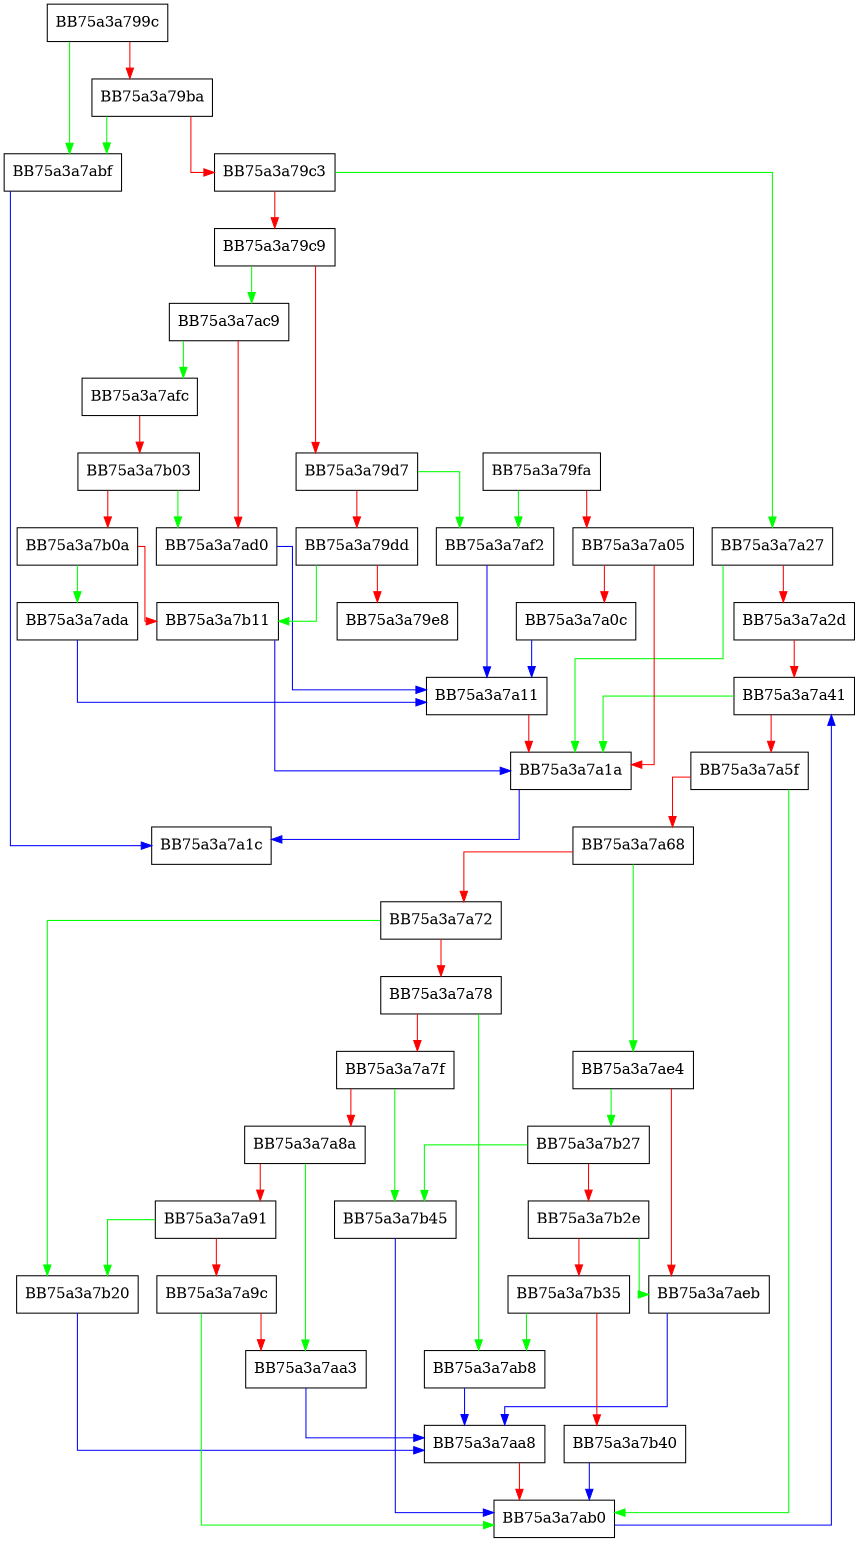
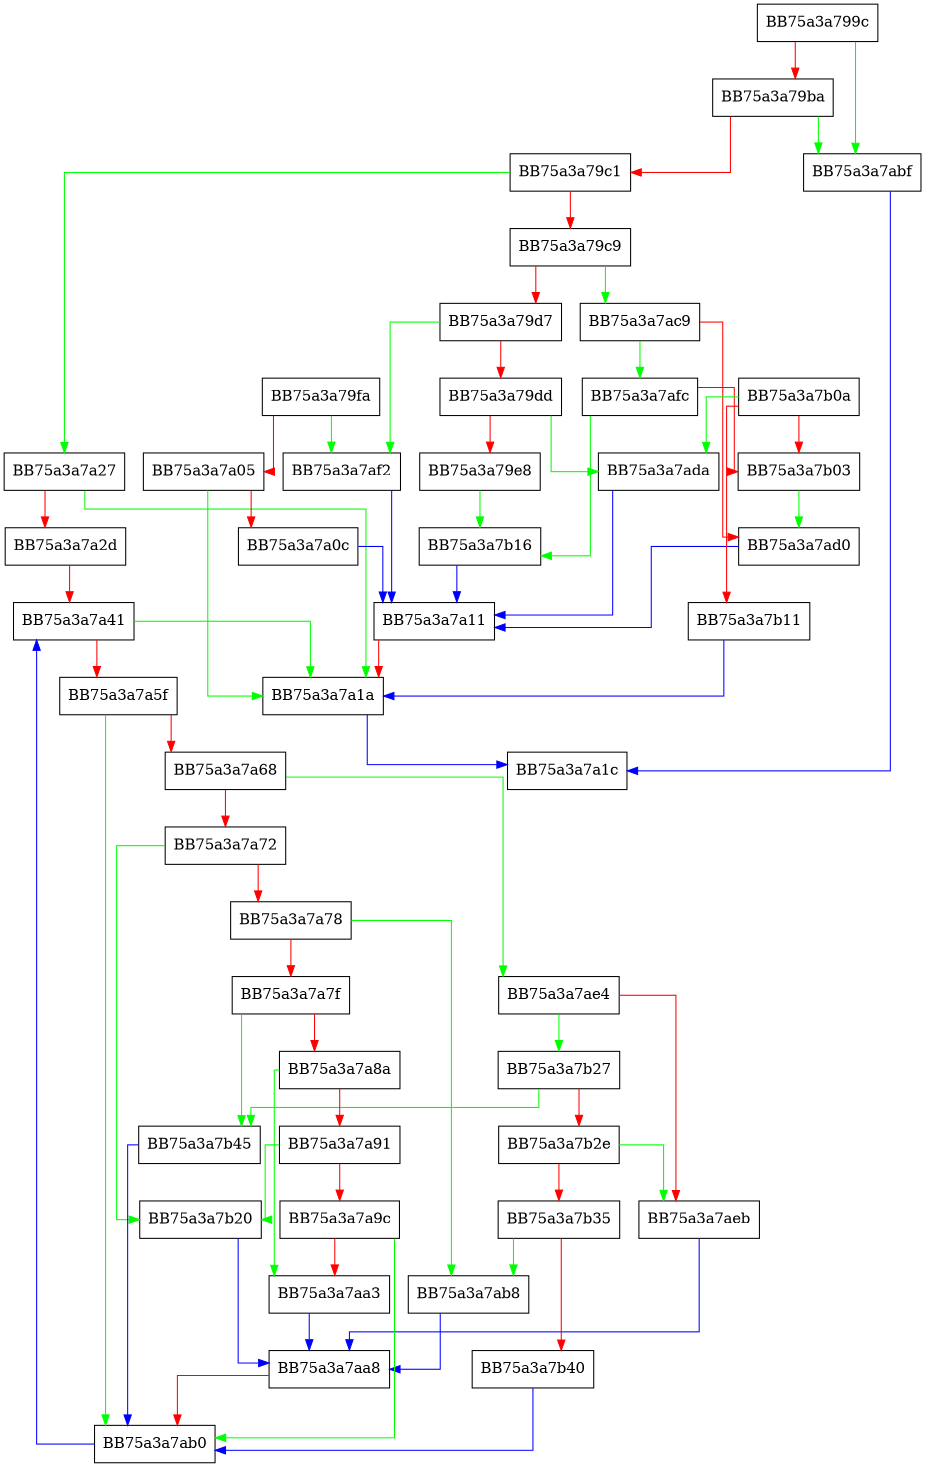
(275, 172) -> (570, 172)
(108, 504) -> (799, 429)
none -> (480, 546)
(316, 607) -> (551, 462)
(654, 671) -> (208, 609)
